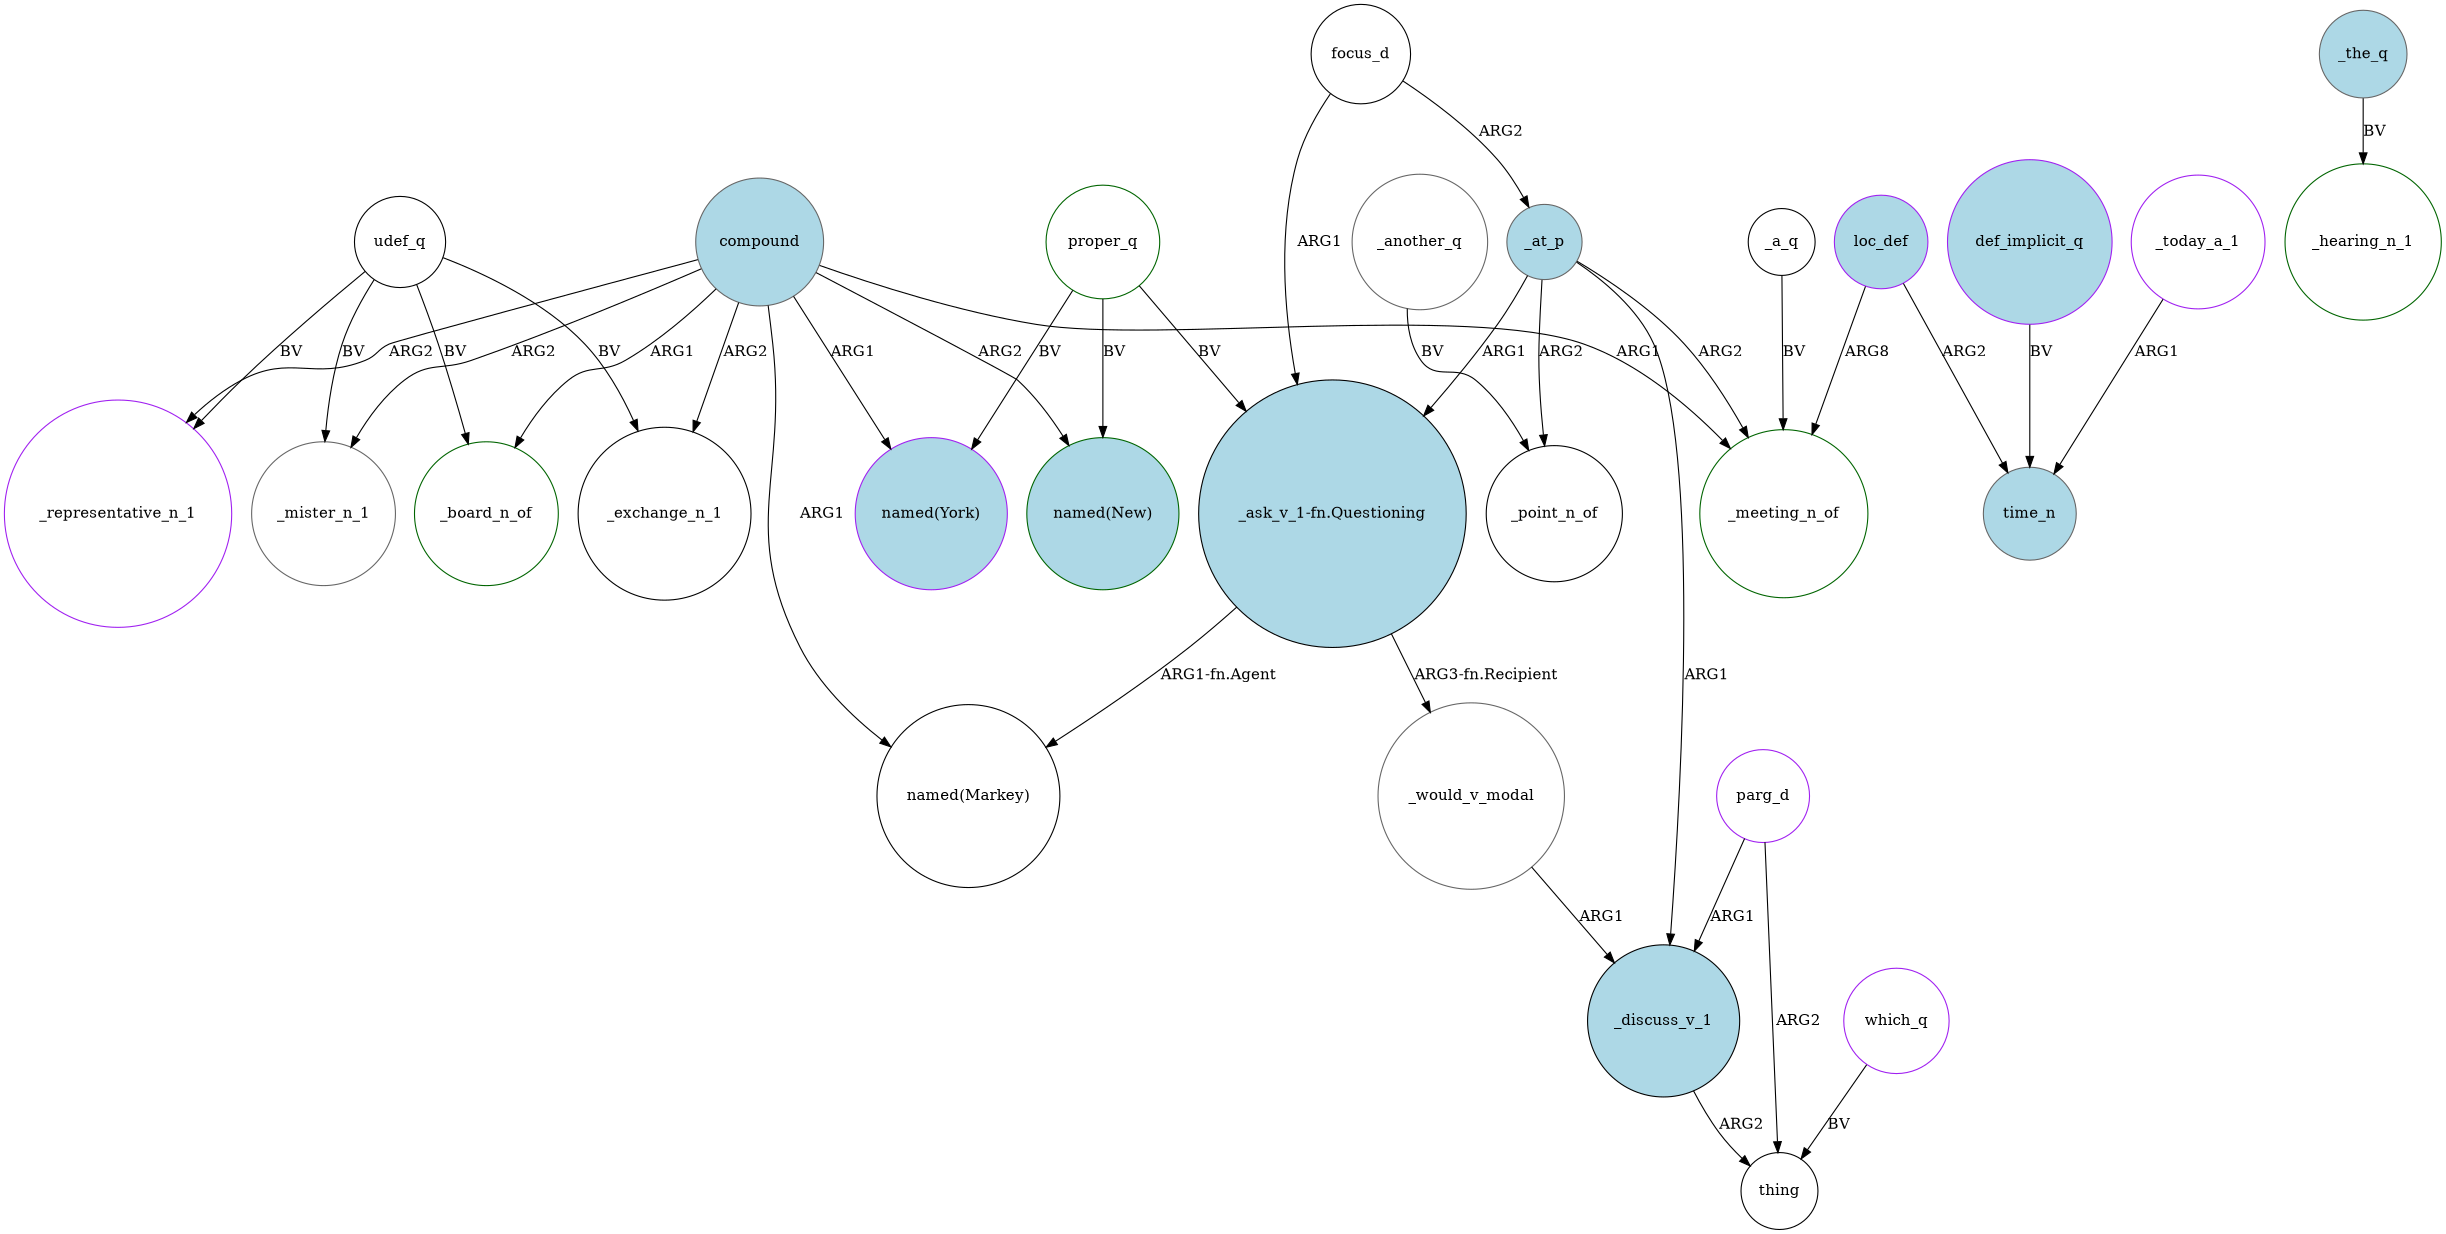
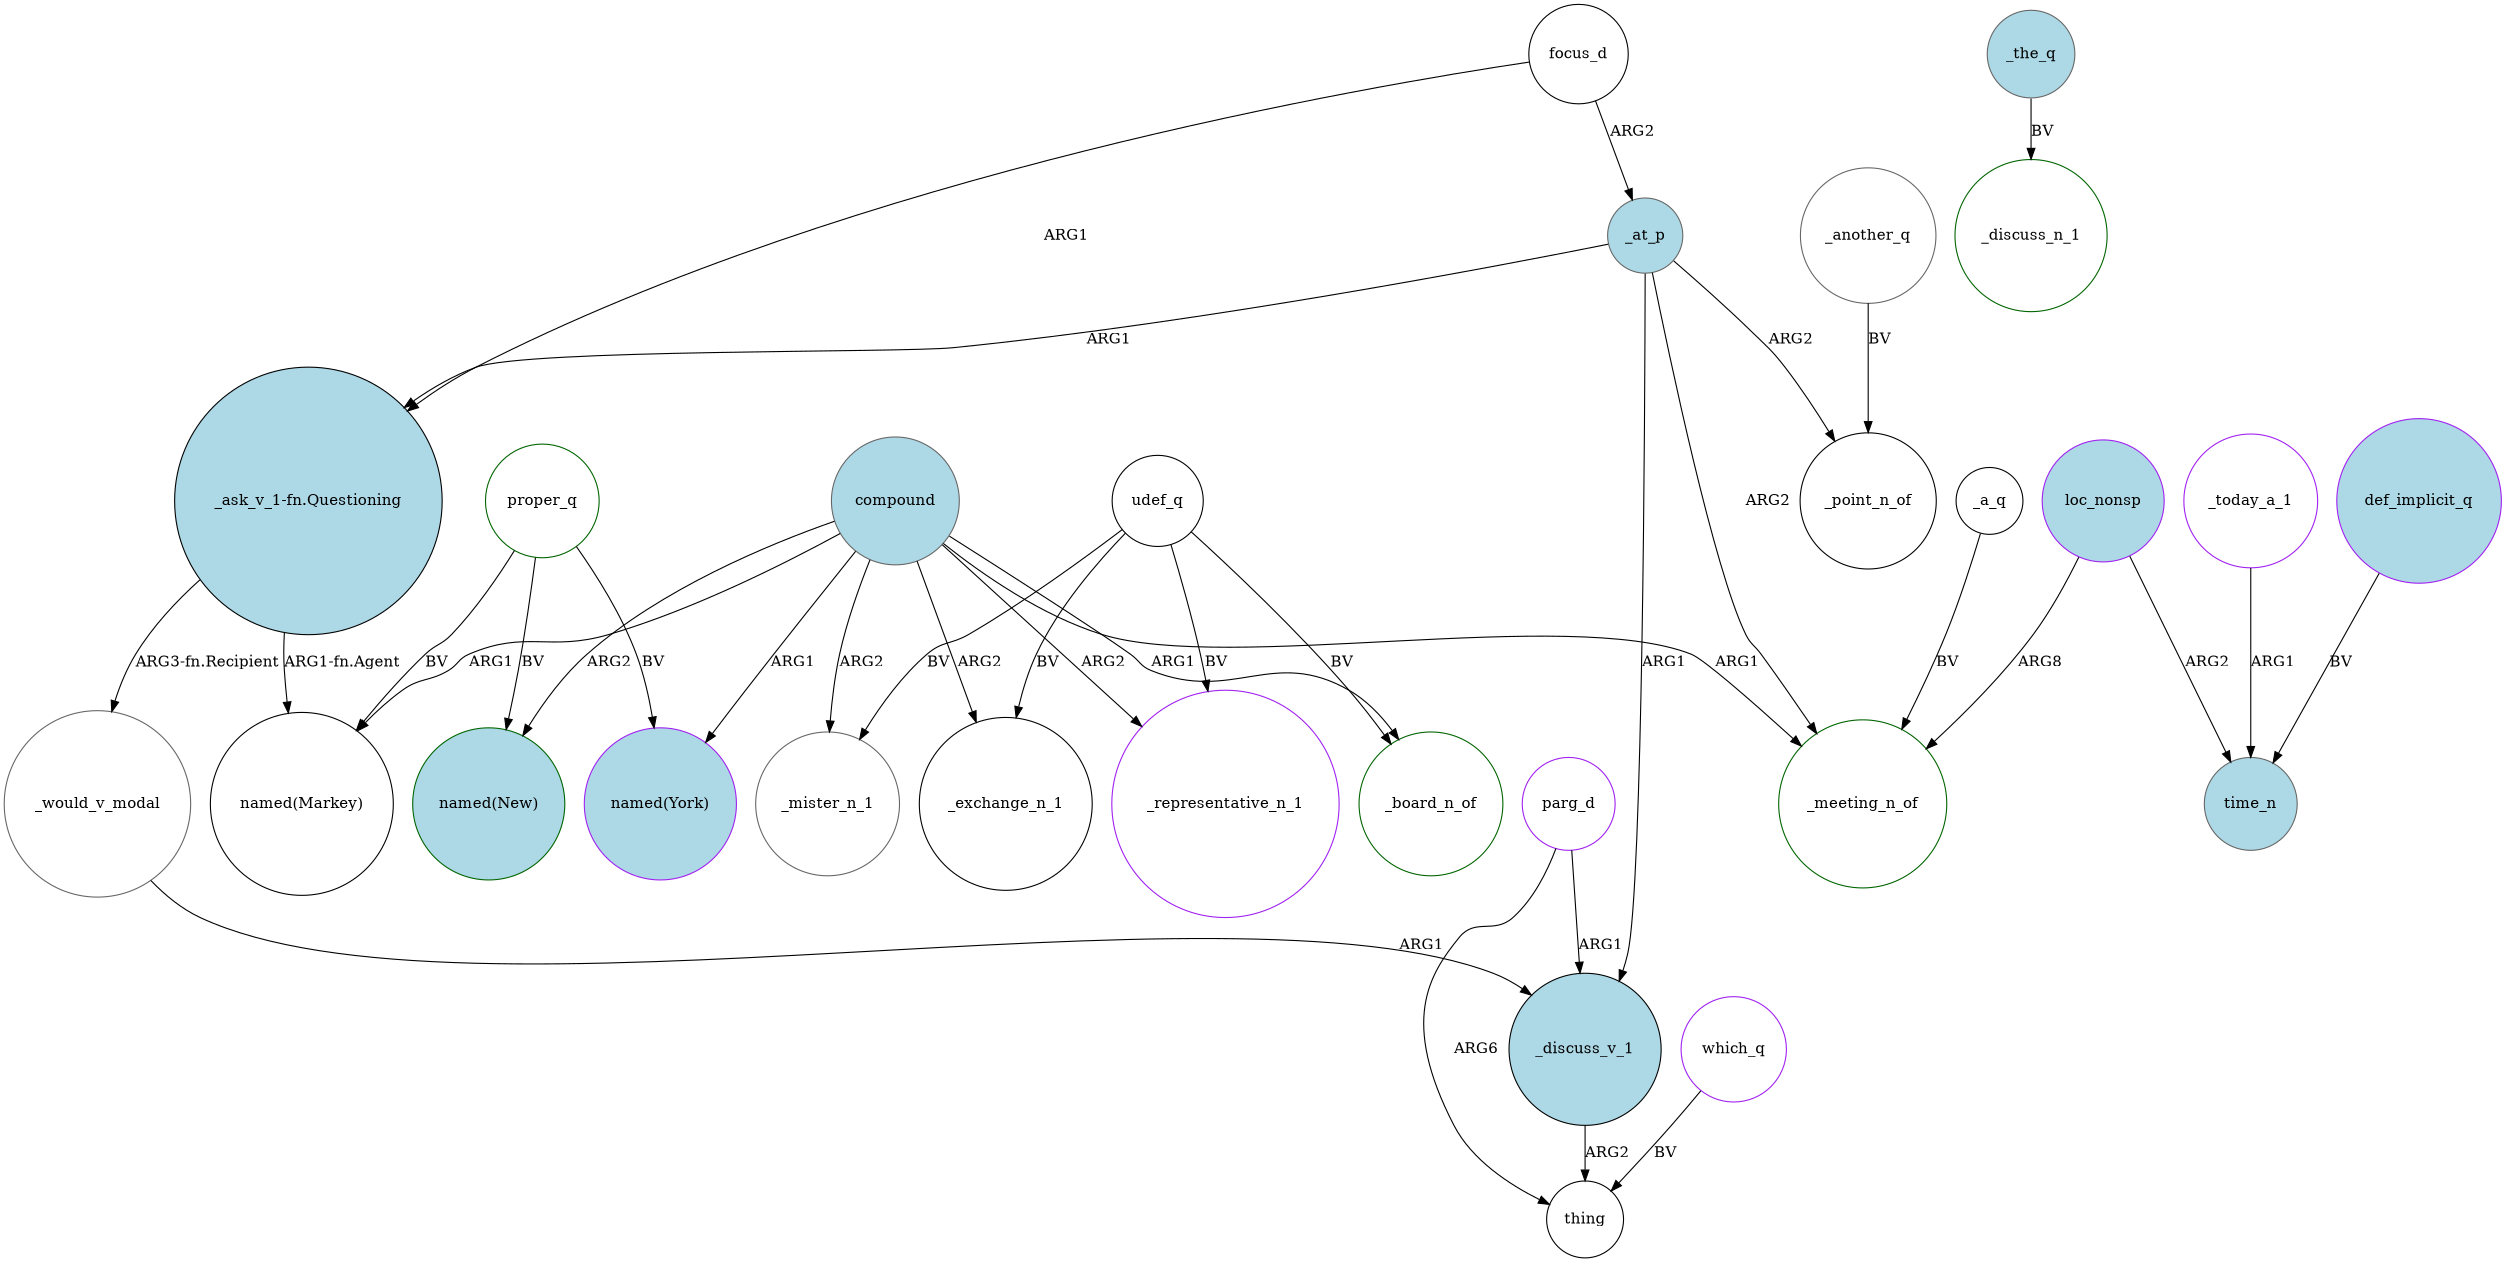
(1881, 242) -> (2103, 501)
(2363, 242) -> (2031, 236)
(1189, 344) -> (444, 641)
(1799, 1021) -> (1476, 1049)
